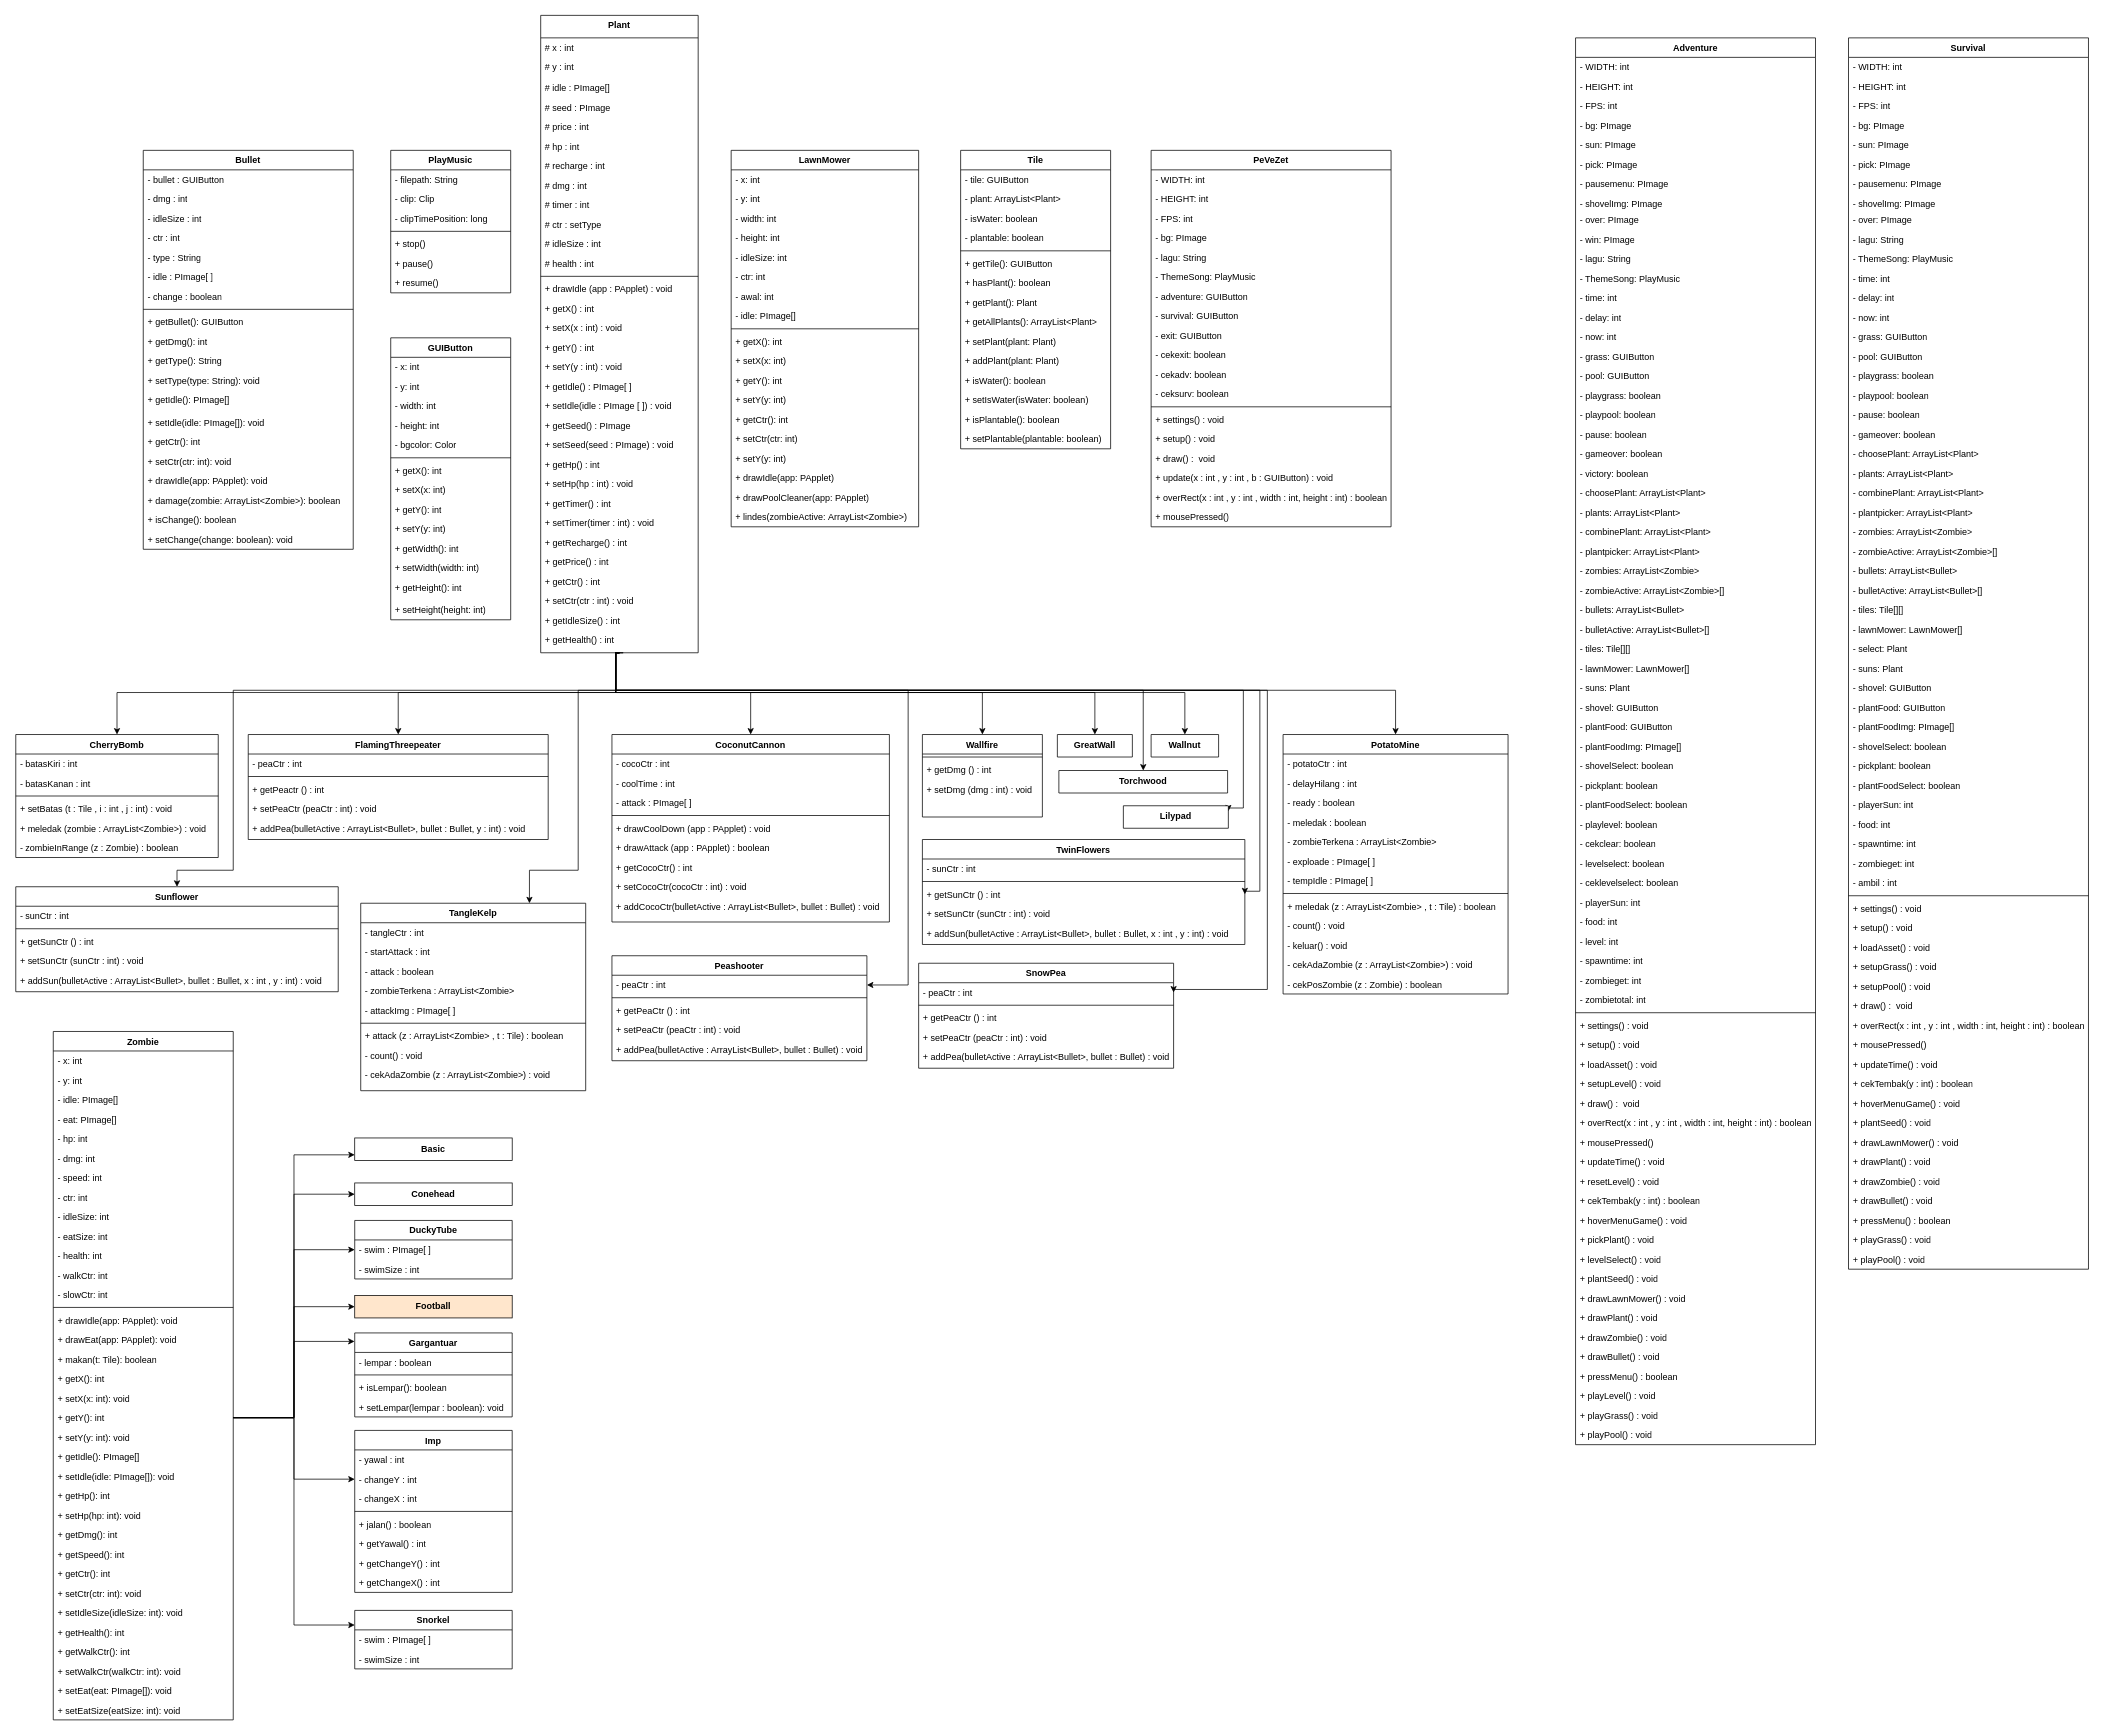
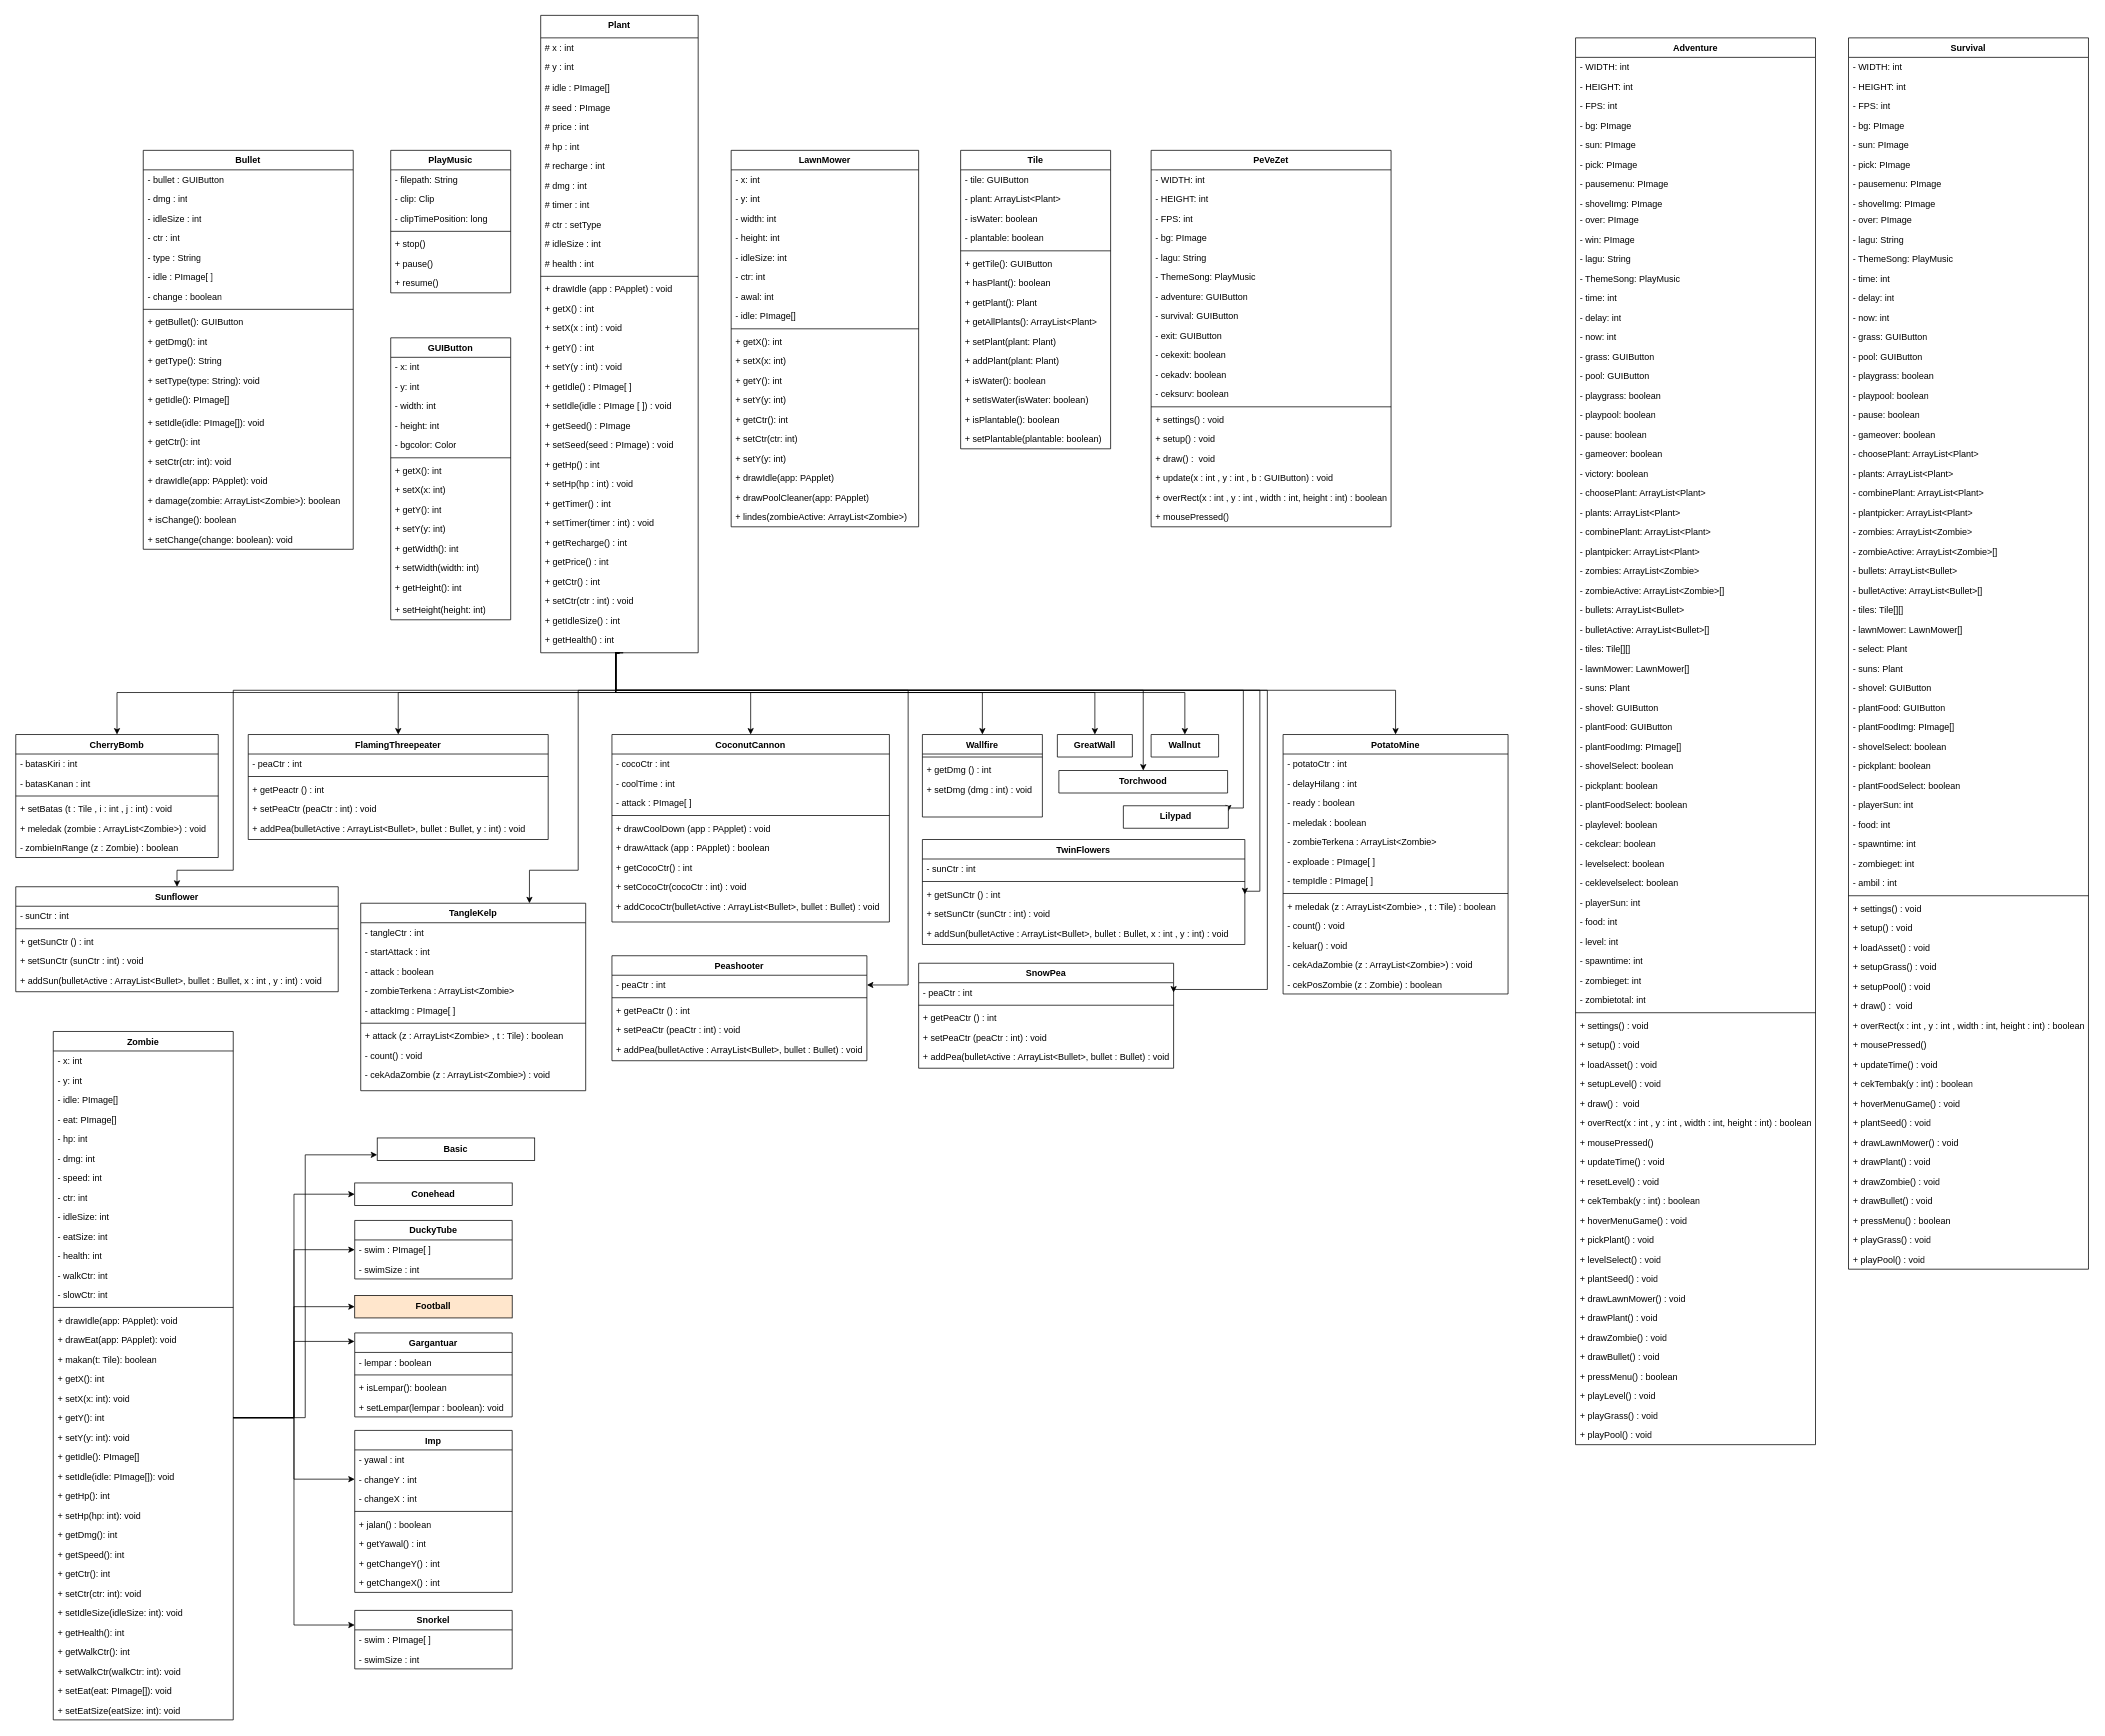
(433, 1149) -> (456, 1149)
